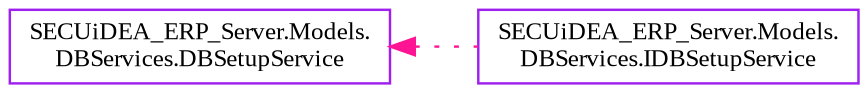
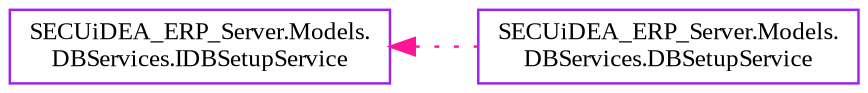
(446, 47) -> (446, 47)
